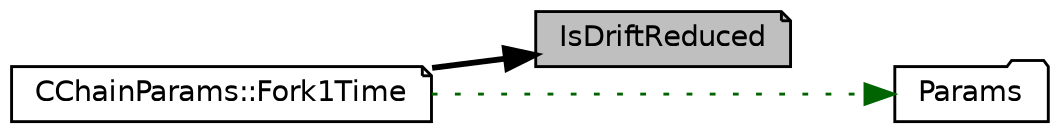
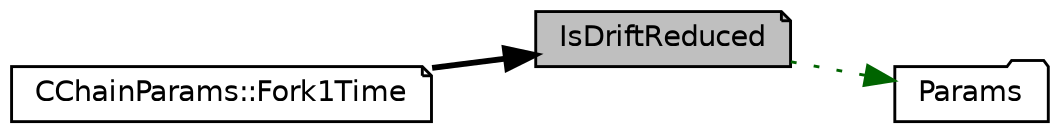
(648, 94) -> (828, 69)
